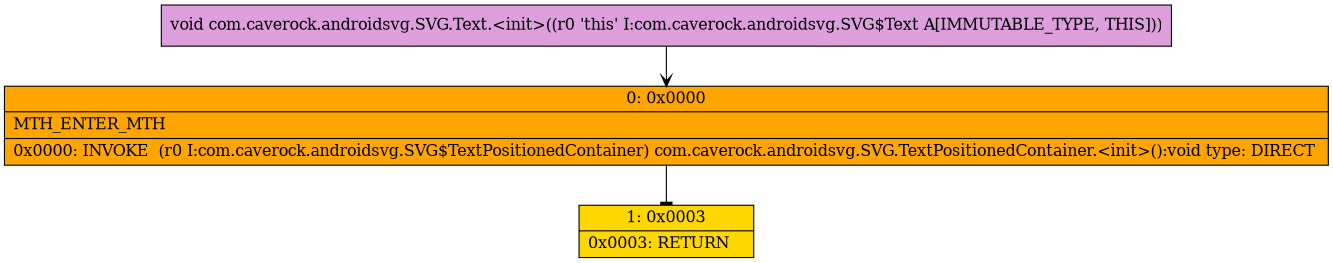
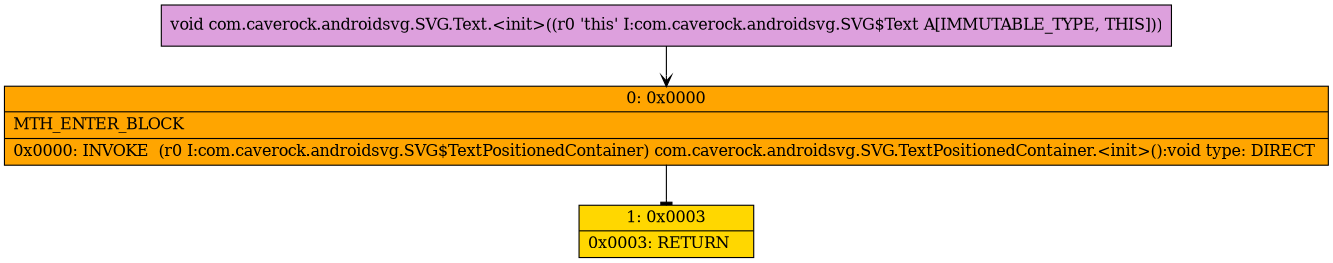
(90, 125) -> (99, 125)
